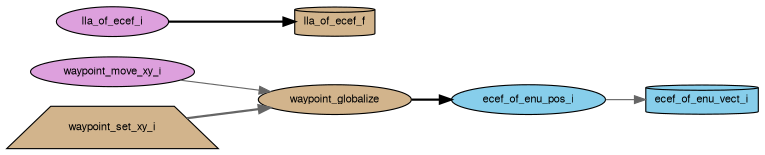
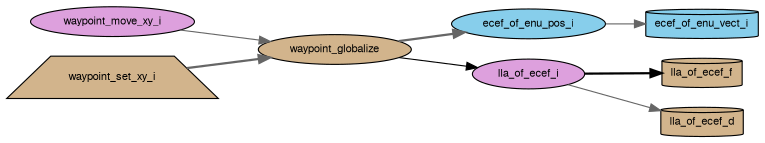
none -> (433, 62)
(426, 100) -> (426, 37)
none -> (702, 122)
